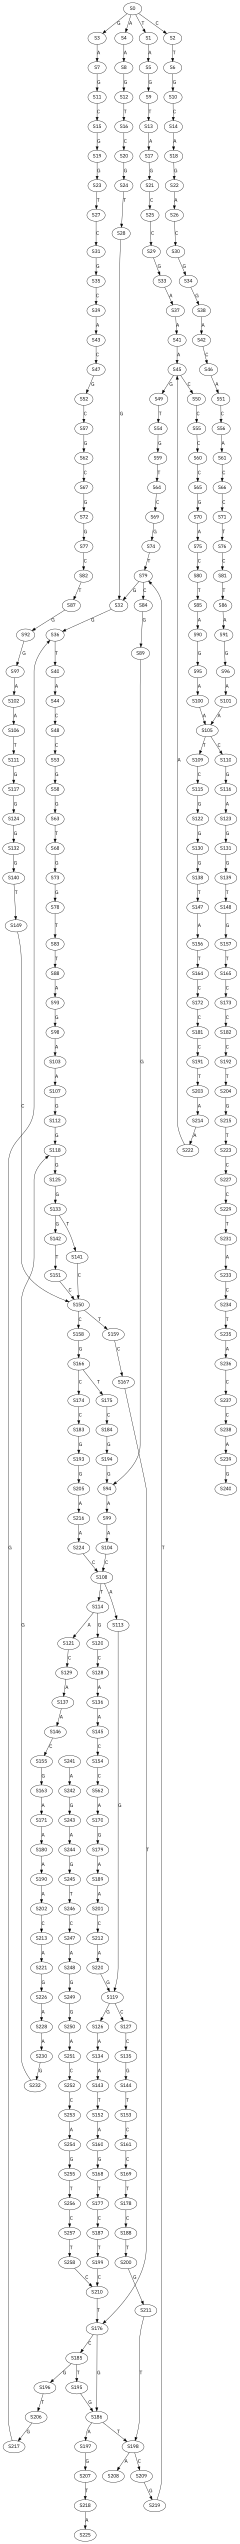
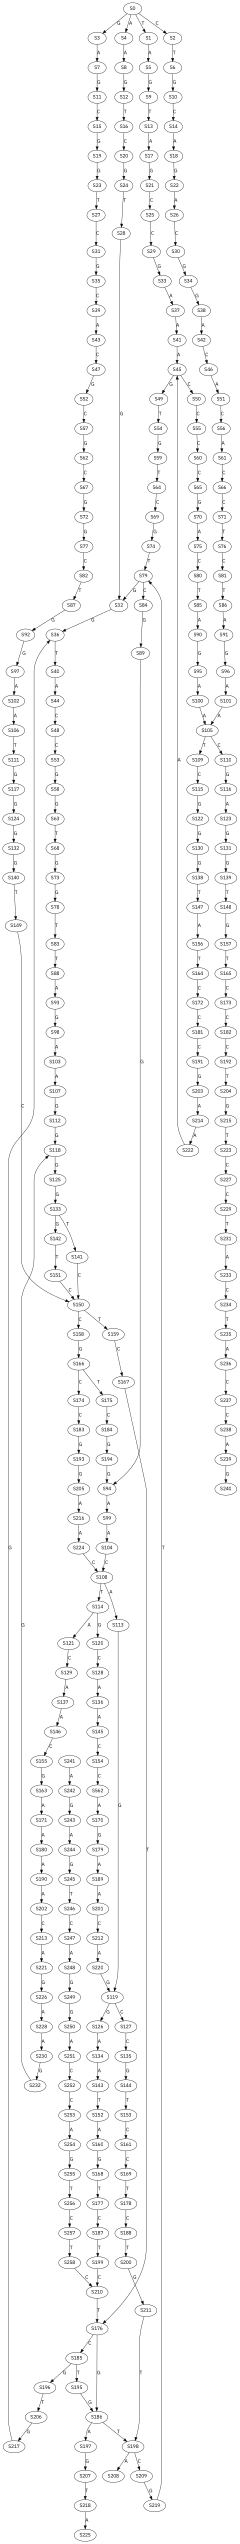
(199, 1077) -> (199, 1077)
